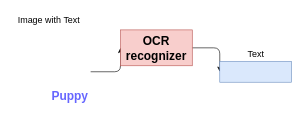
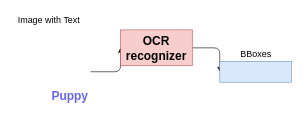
(256, 53) -> (256, 53)
